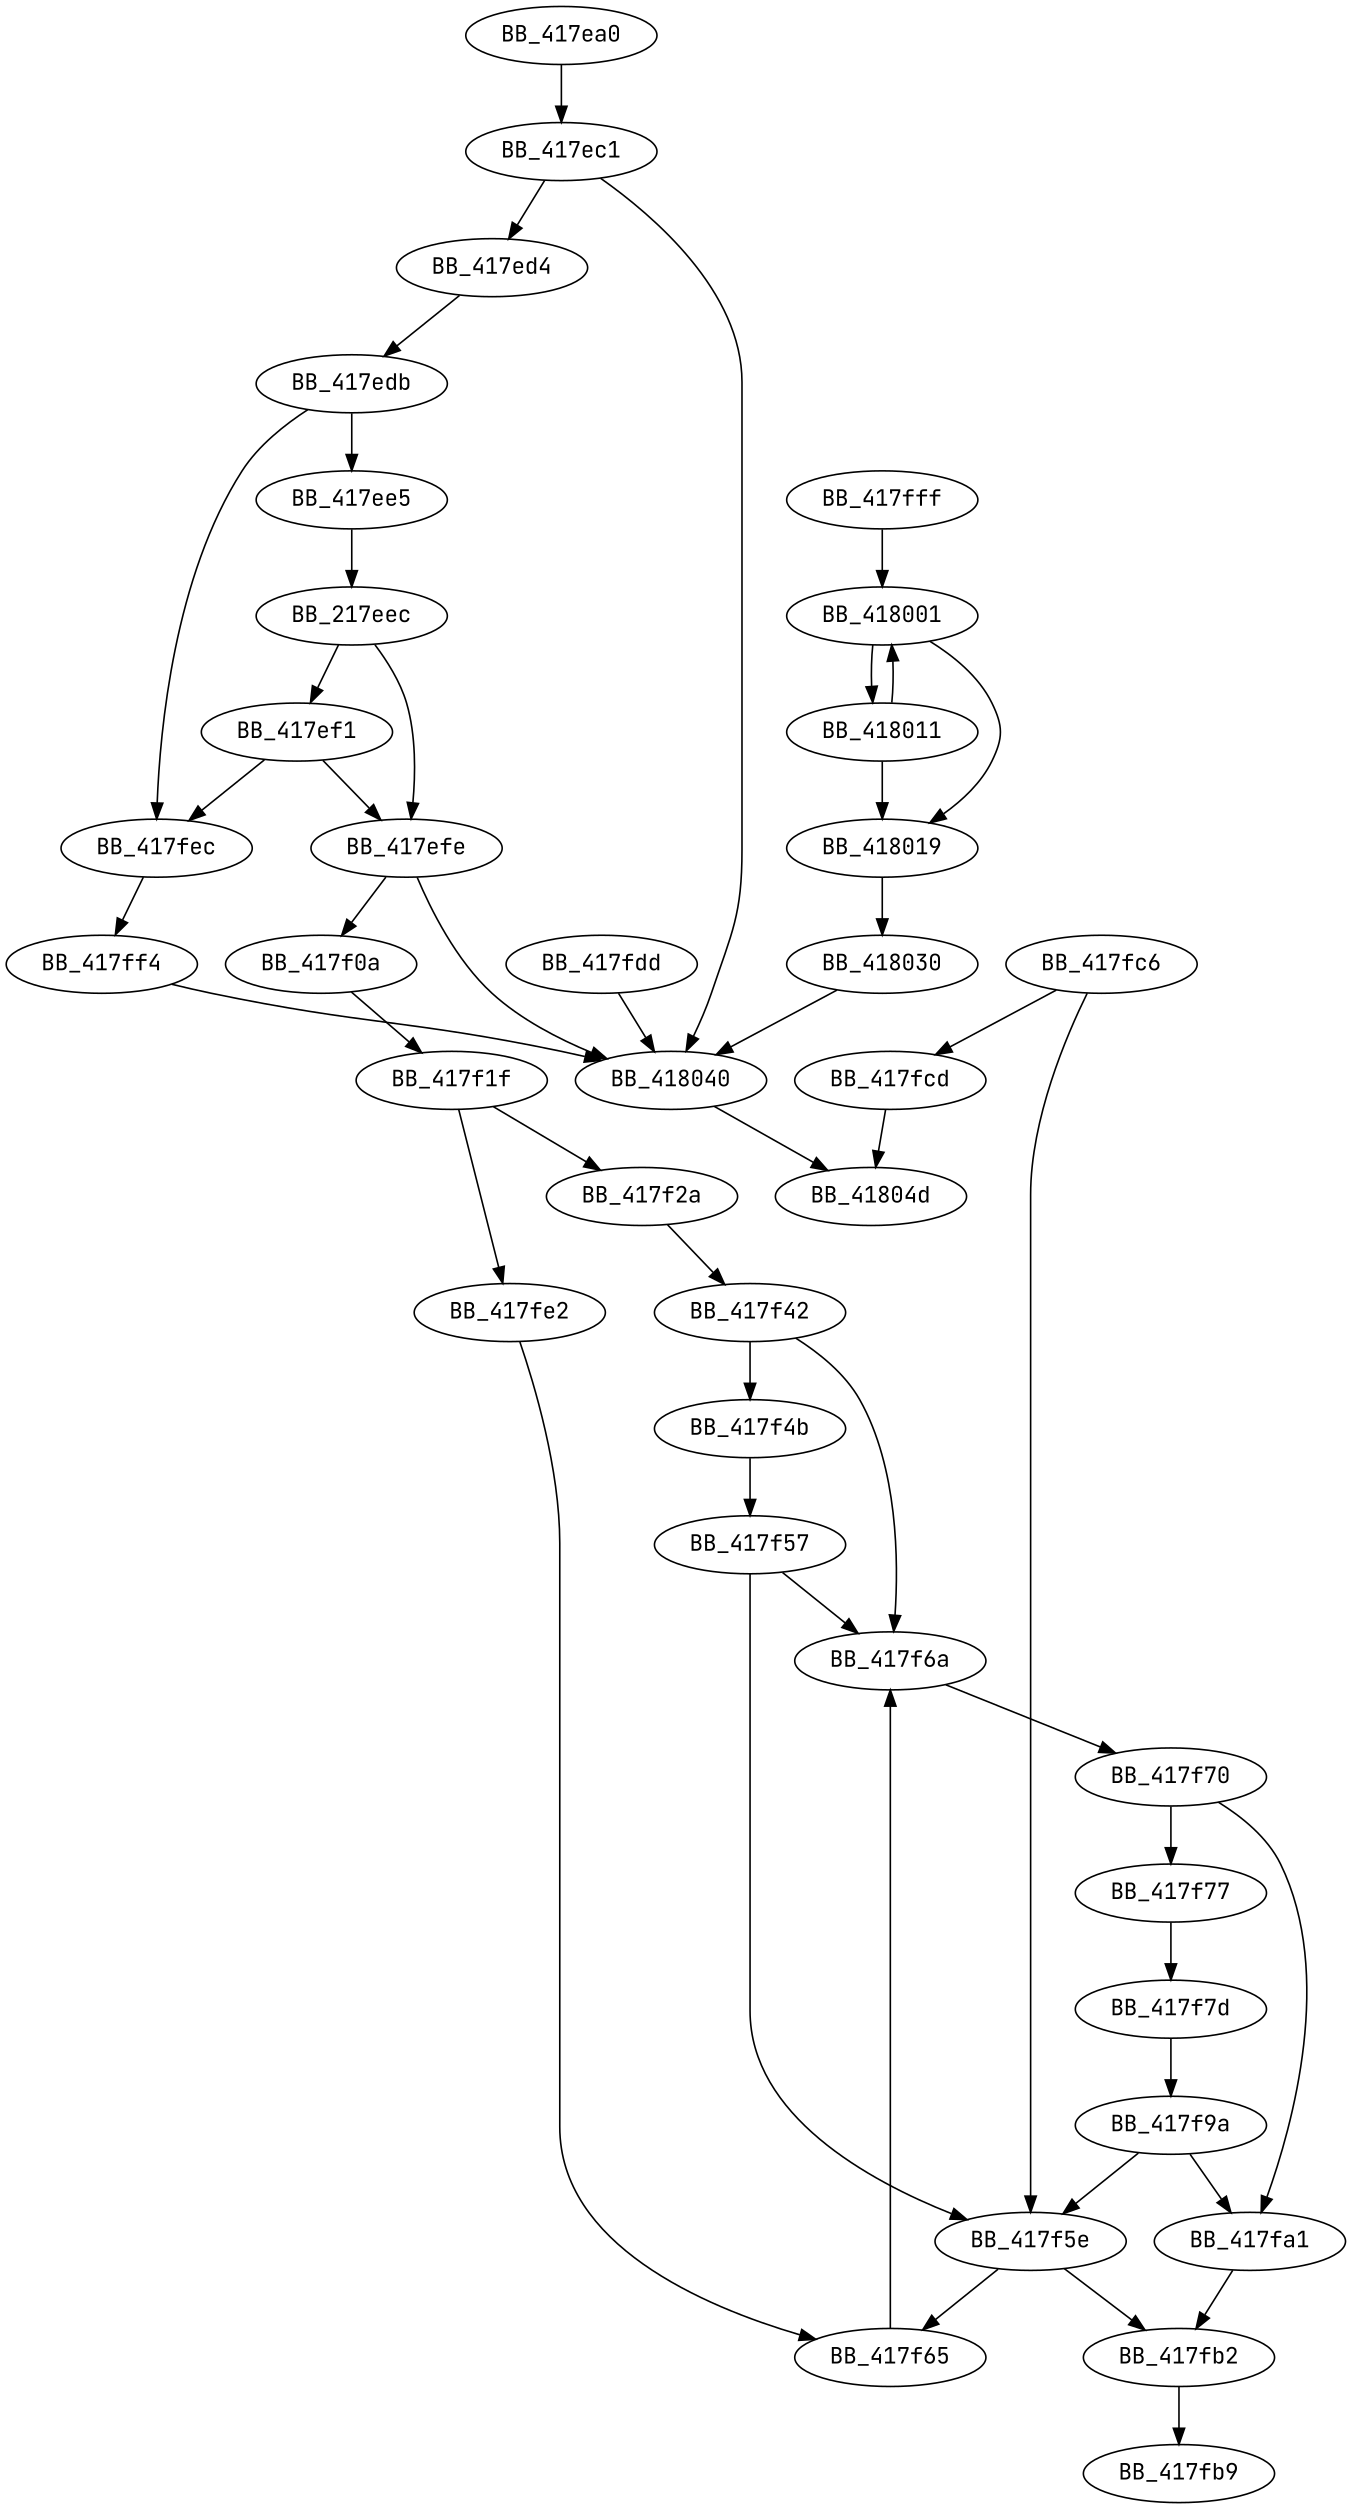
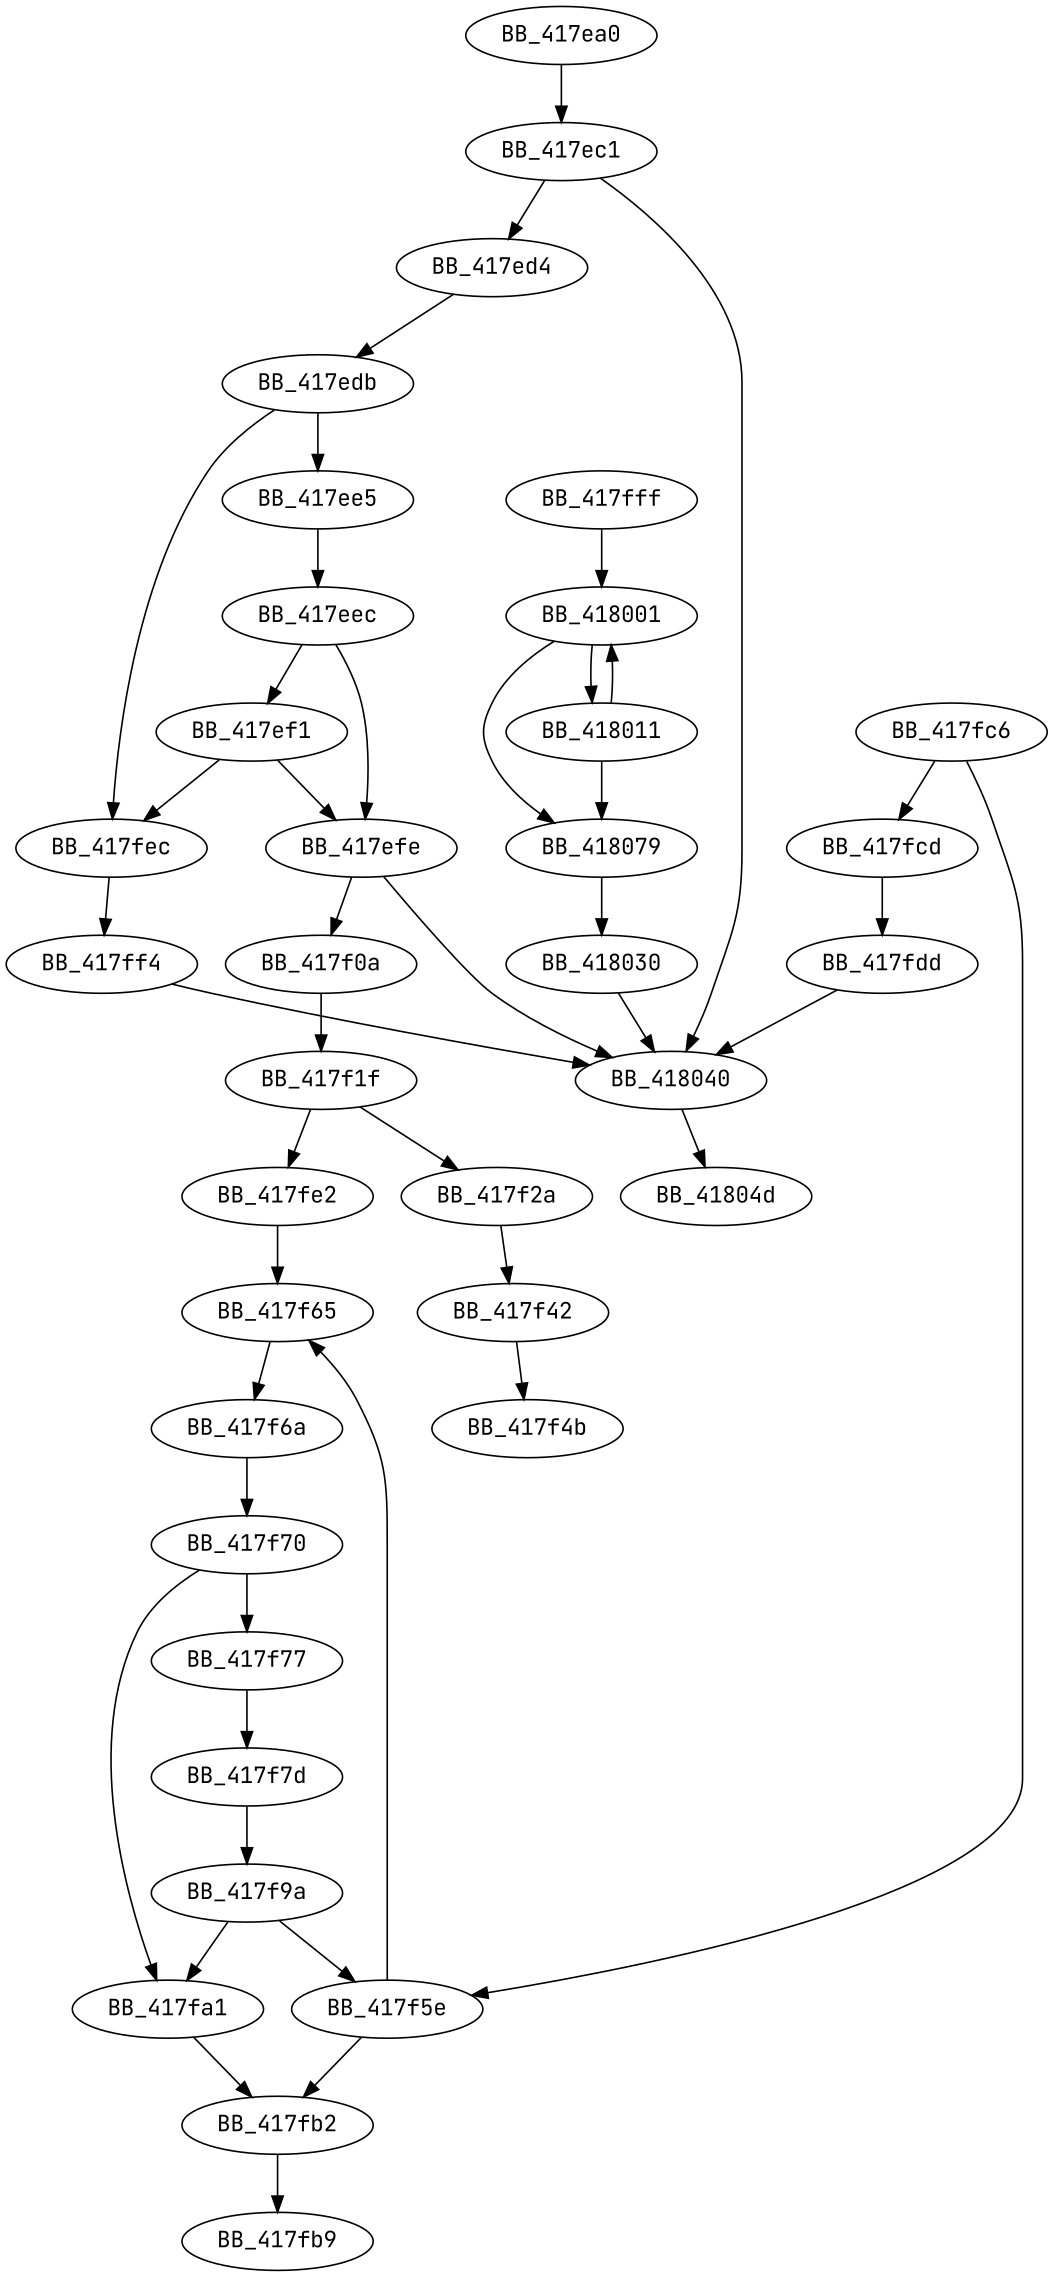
(352, 616) -> (318, 616)
(882, 848) -> (602, 848)
(882, 1131) -> (882, 898)
(883, 1461) -> none
(750, 1545) -> none
